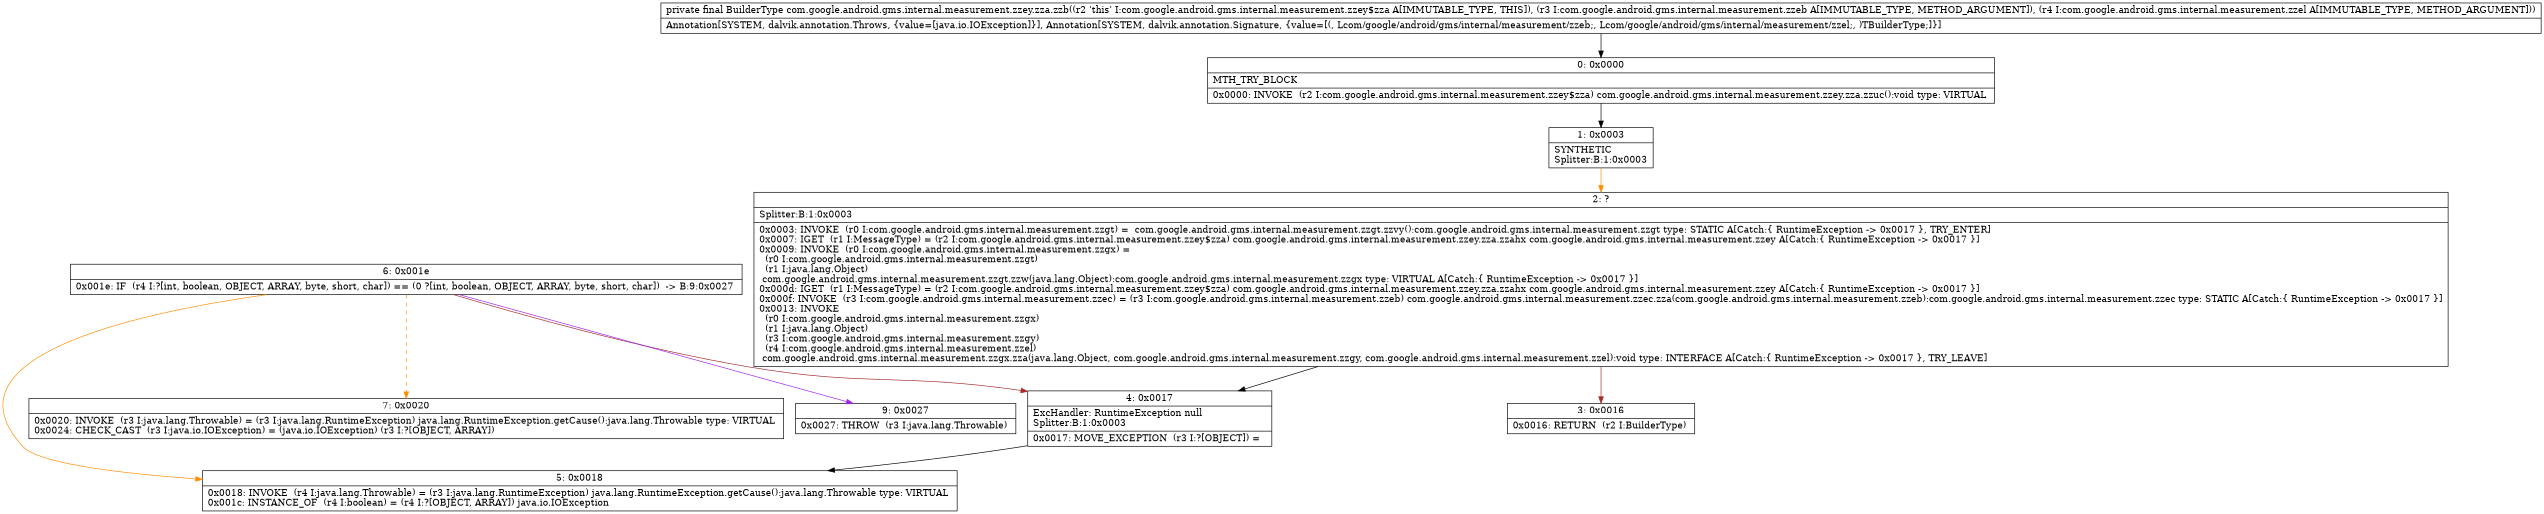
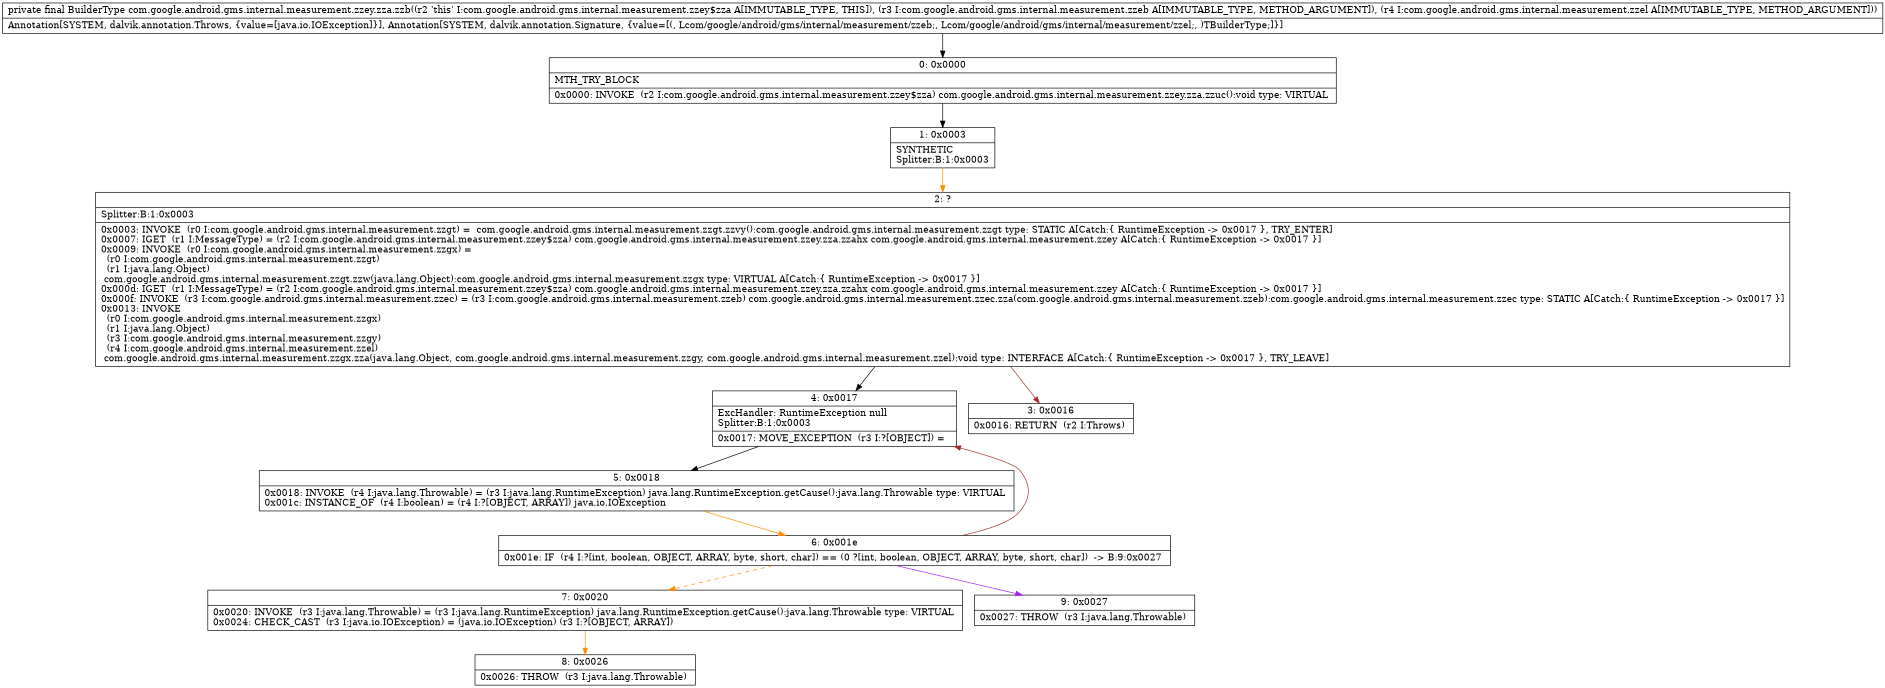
(21, 372) -> (741, 522)
(1601, 426) -> (1051, 426)
none -> (585, 670)
